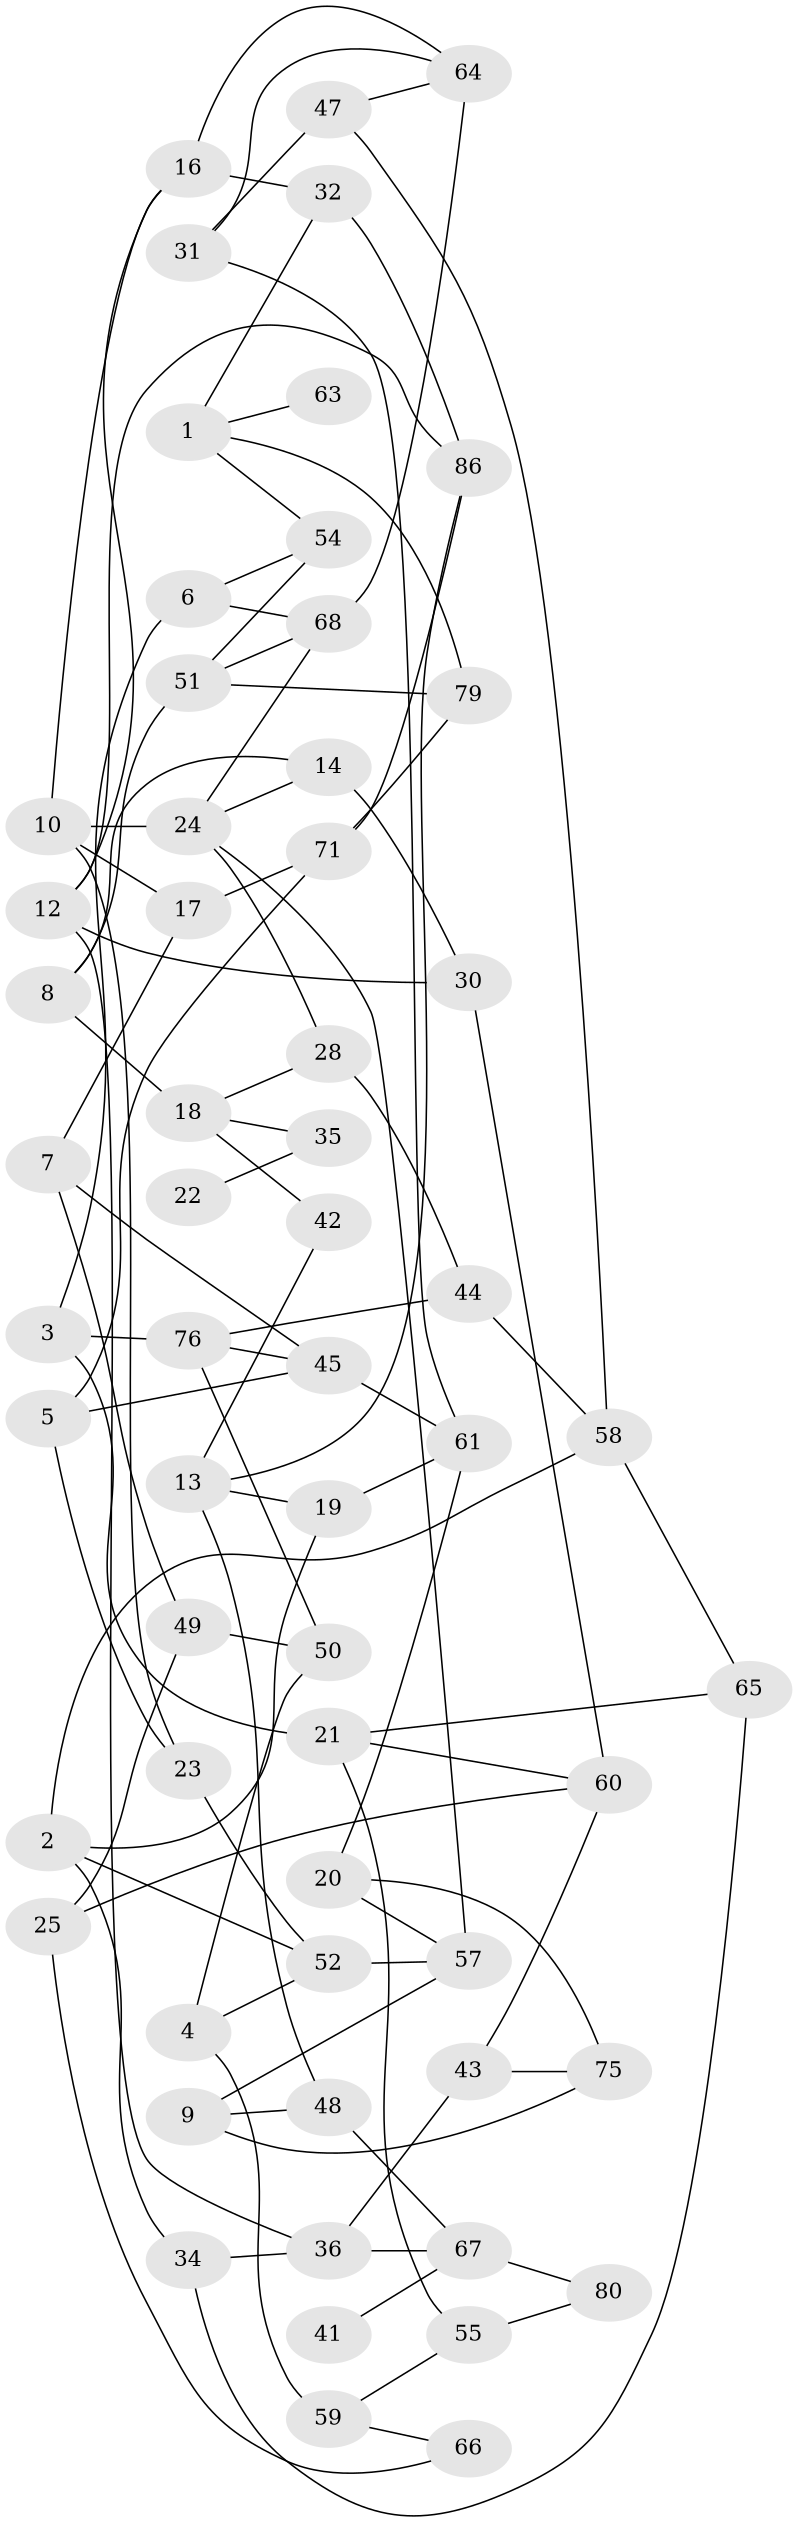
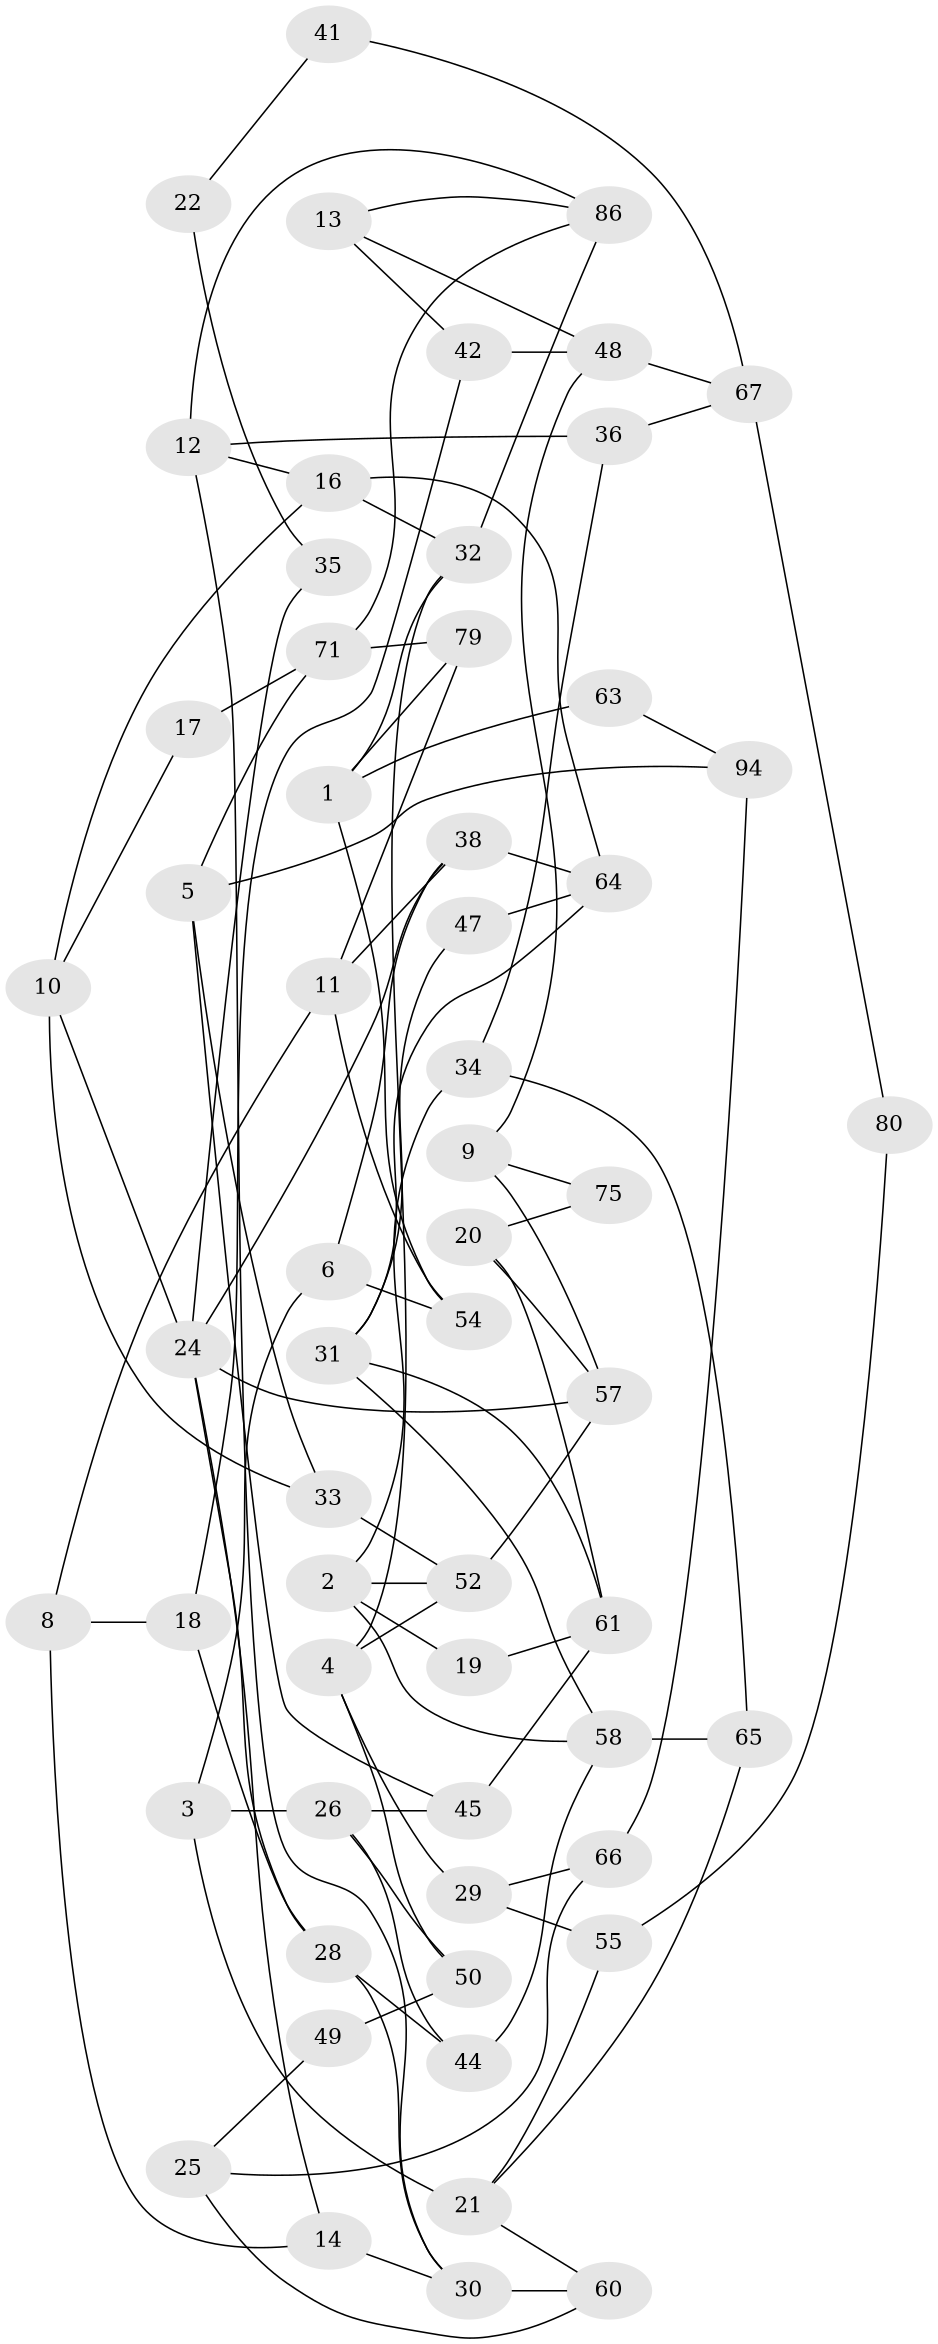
none -> (259, 119)
none -> (539, 352)
(329, 624) -> (469, 842)
(189, 683) -> (329, 986)
(560, 748) -> (501, 1527)
none -> (750, 770)
(259, 1126) -> (227, 988)
(48, 1165) -> none
none -> (405, 1274)
(189, 1341) -> (329, 1811)
(247, 1494) -> none
(189, 1771) -> (329, 1499)
none -> (394, 2060)
(469, 2071) -> none
(329, 2419) -> (469, 1895)
